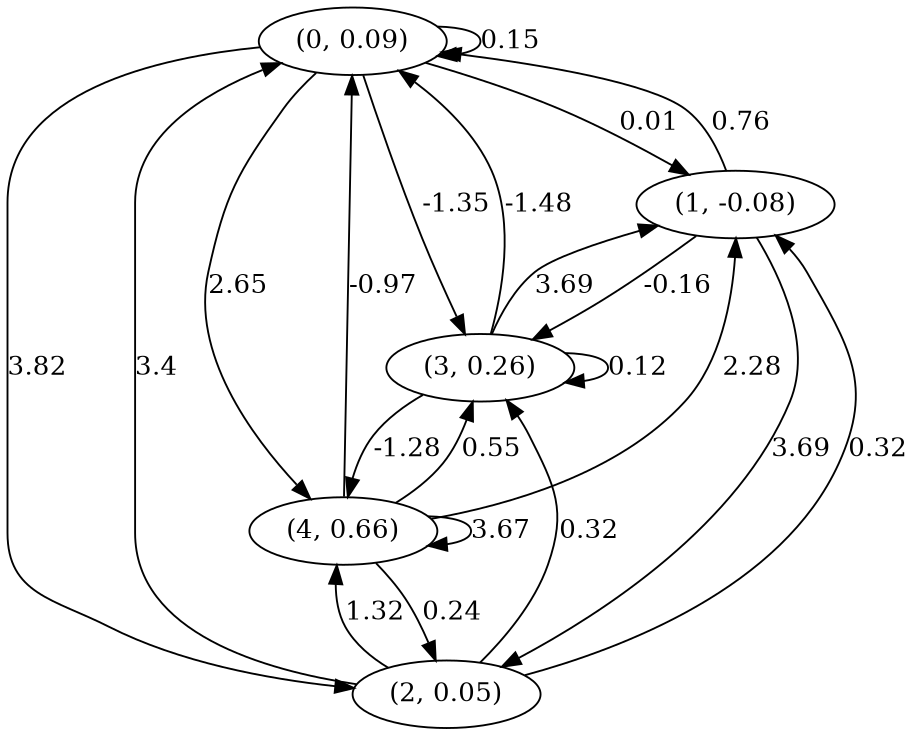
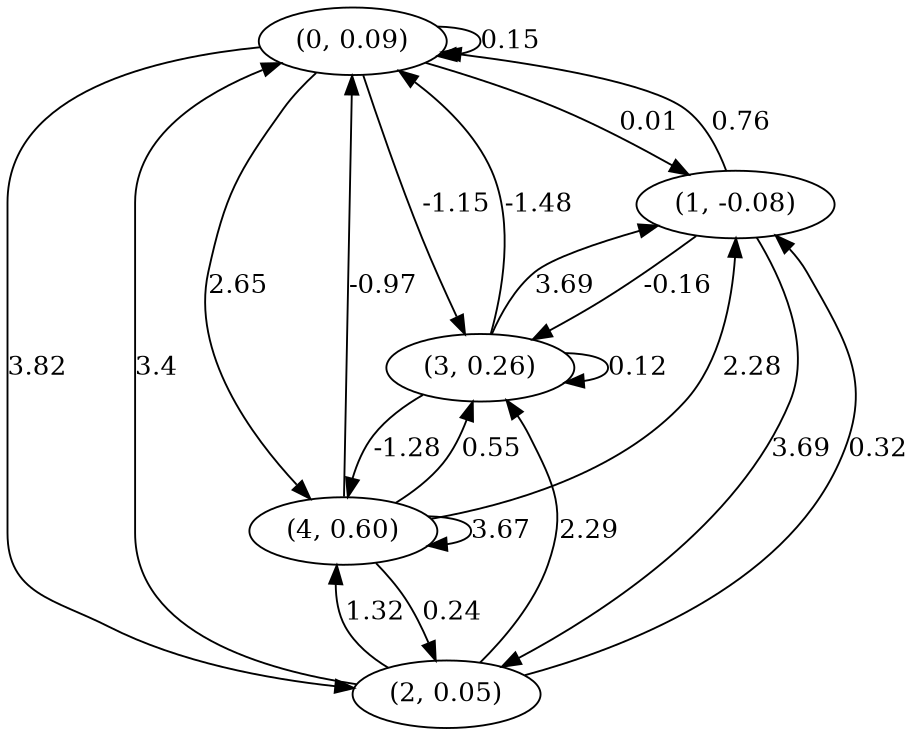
(457, 205) -> (457, 205)
(343, 531) -> (343, 531)
(589, 531) -> (589, 531)
